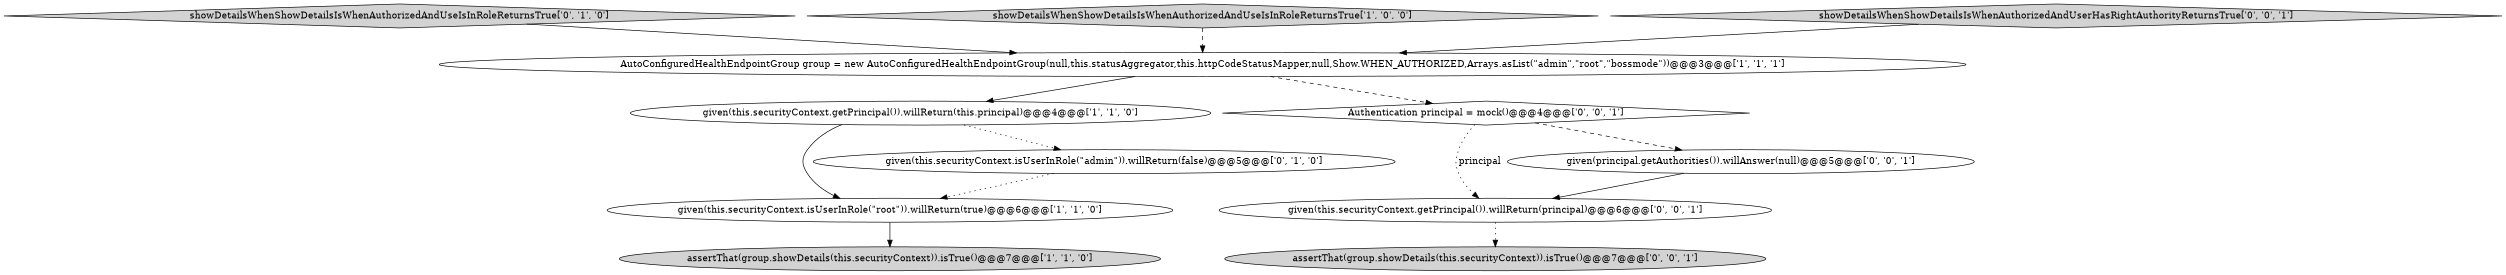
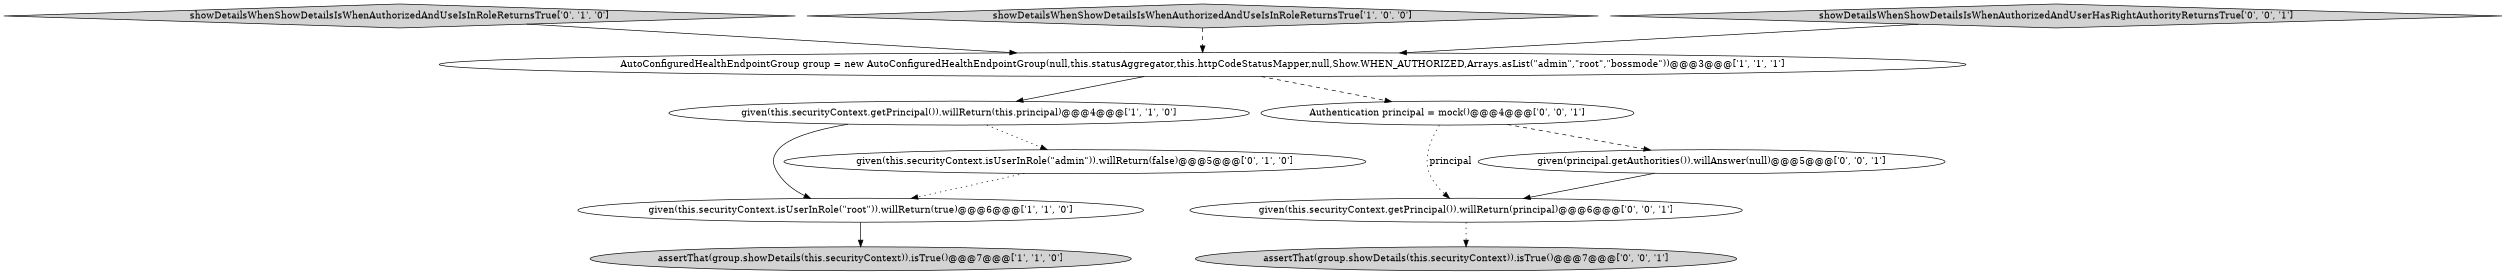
(1486, 113) -> (1447, 113)
